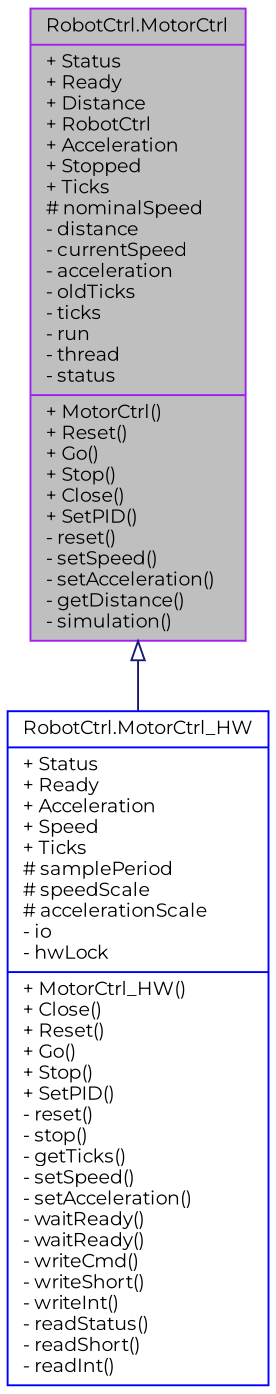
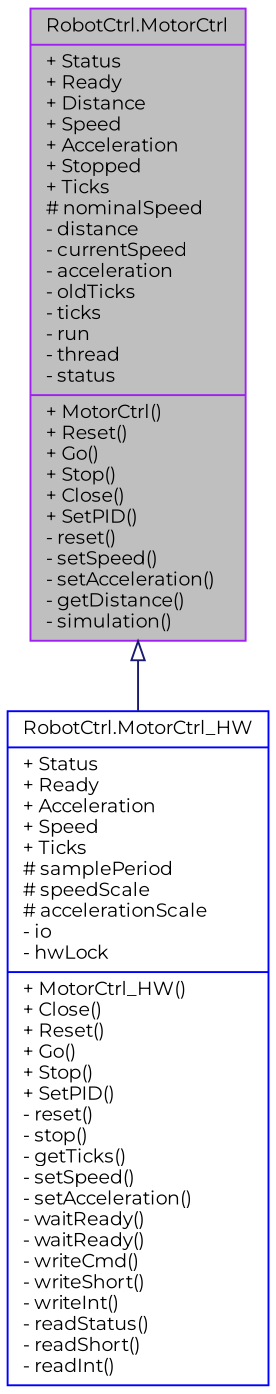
(99, 125) -> (84, 125)
